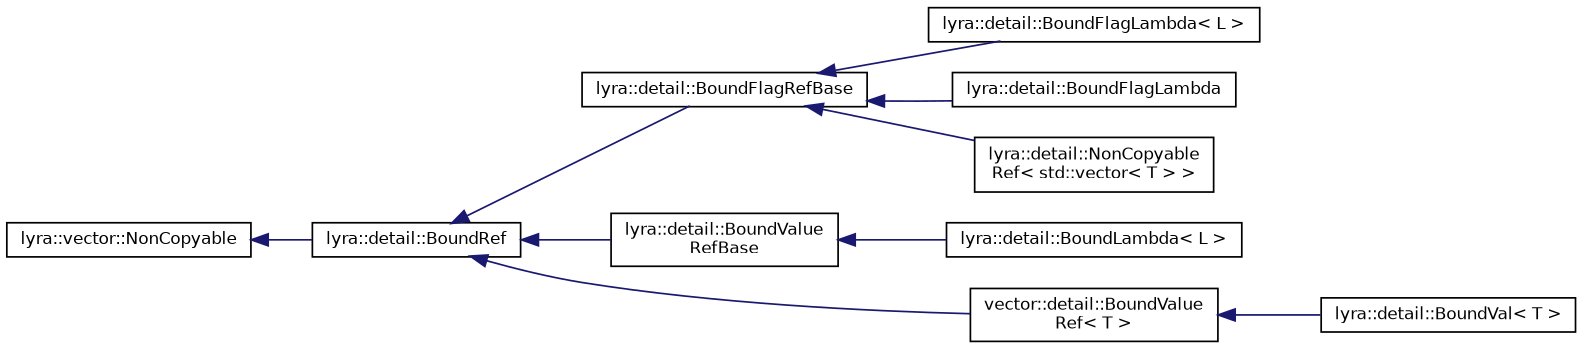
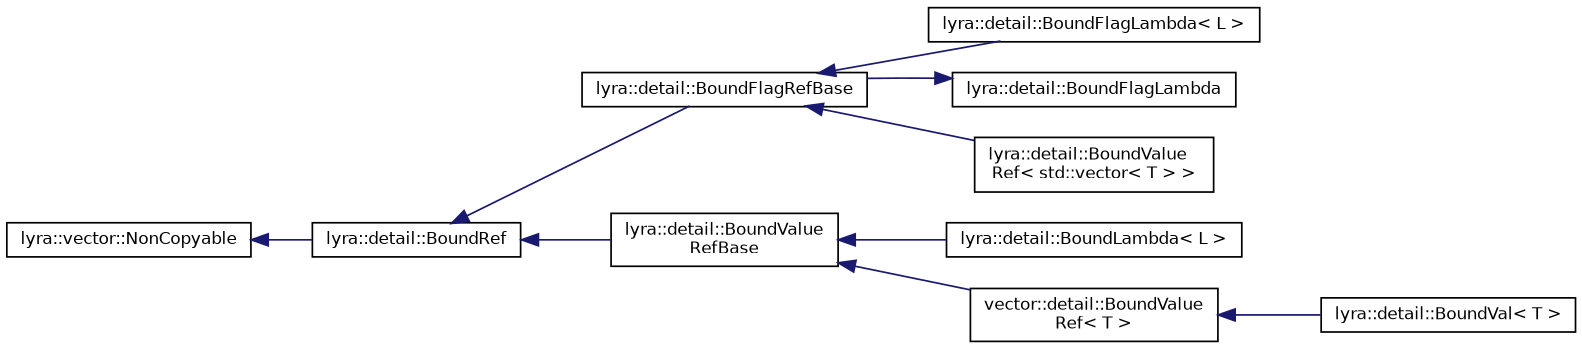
(918, 101) -> (901, 78)
(1094, 165) -> (1094, 165)
(727, 300) -> (912, 278)
